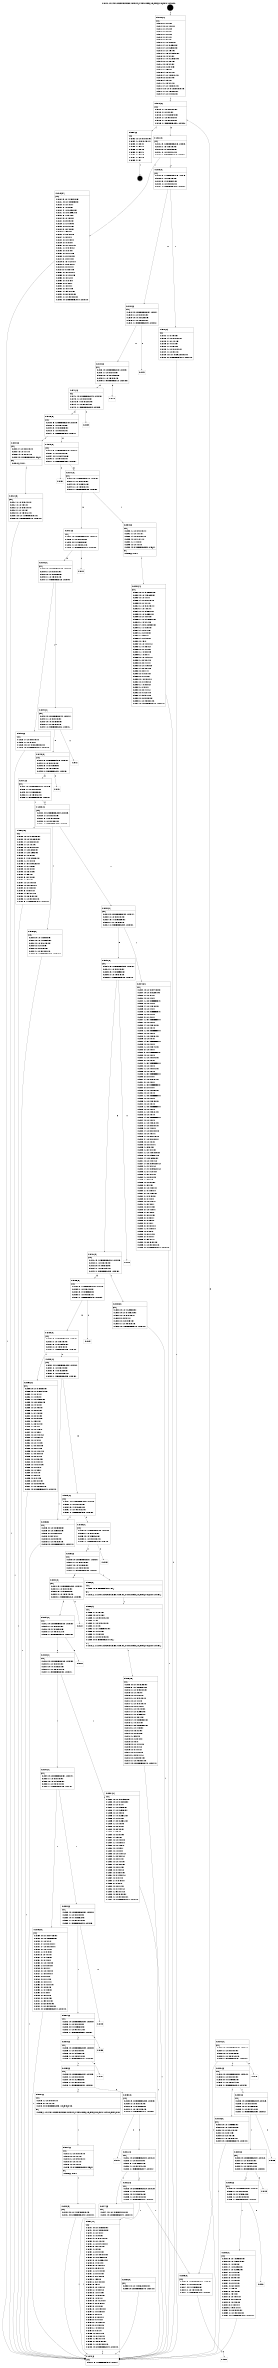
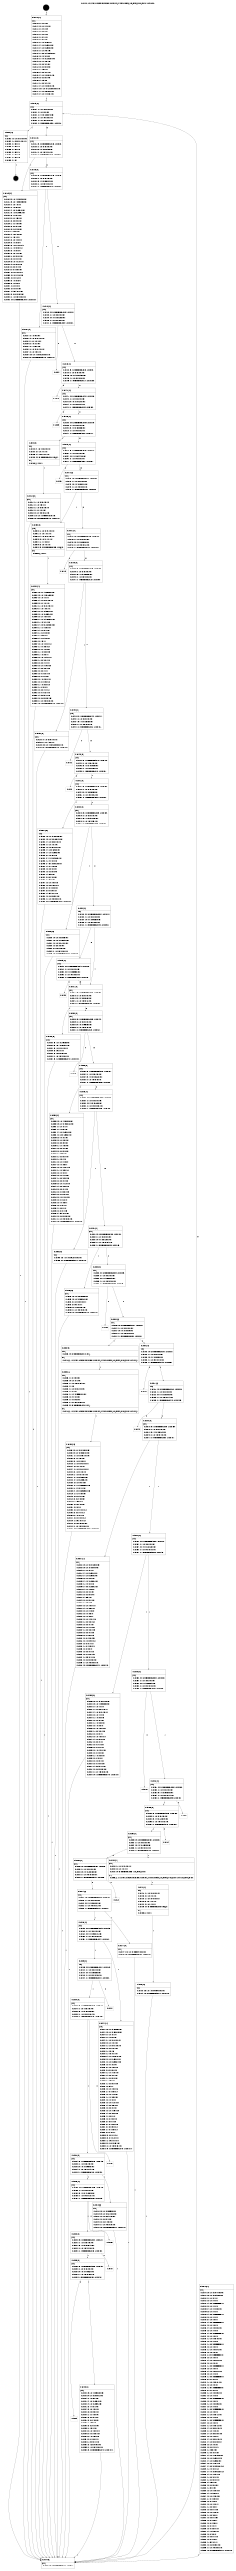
(135, 954) -> (94, 956)
(60, 1449) -> (90, 1181)
(213, 2167) -> (91, 1989)
